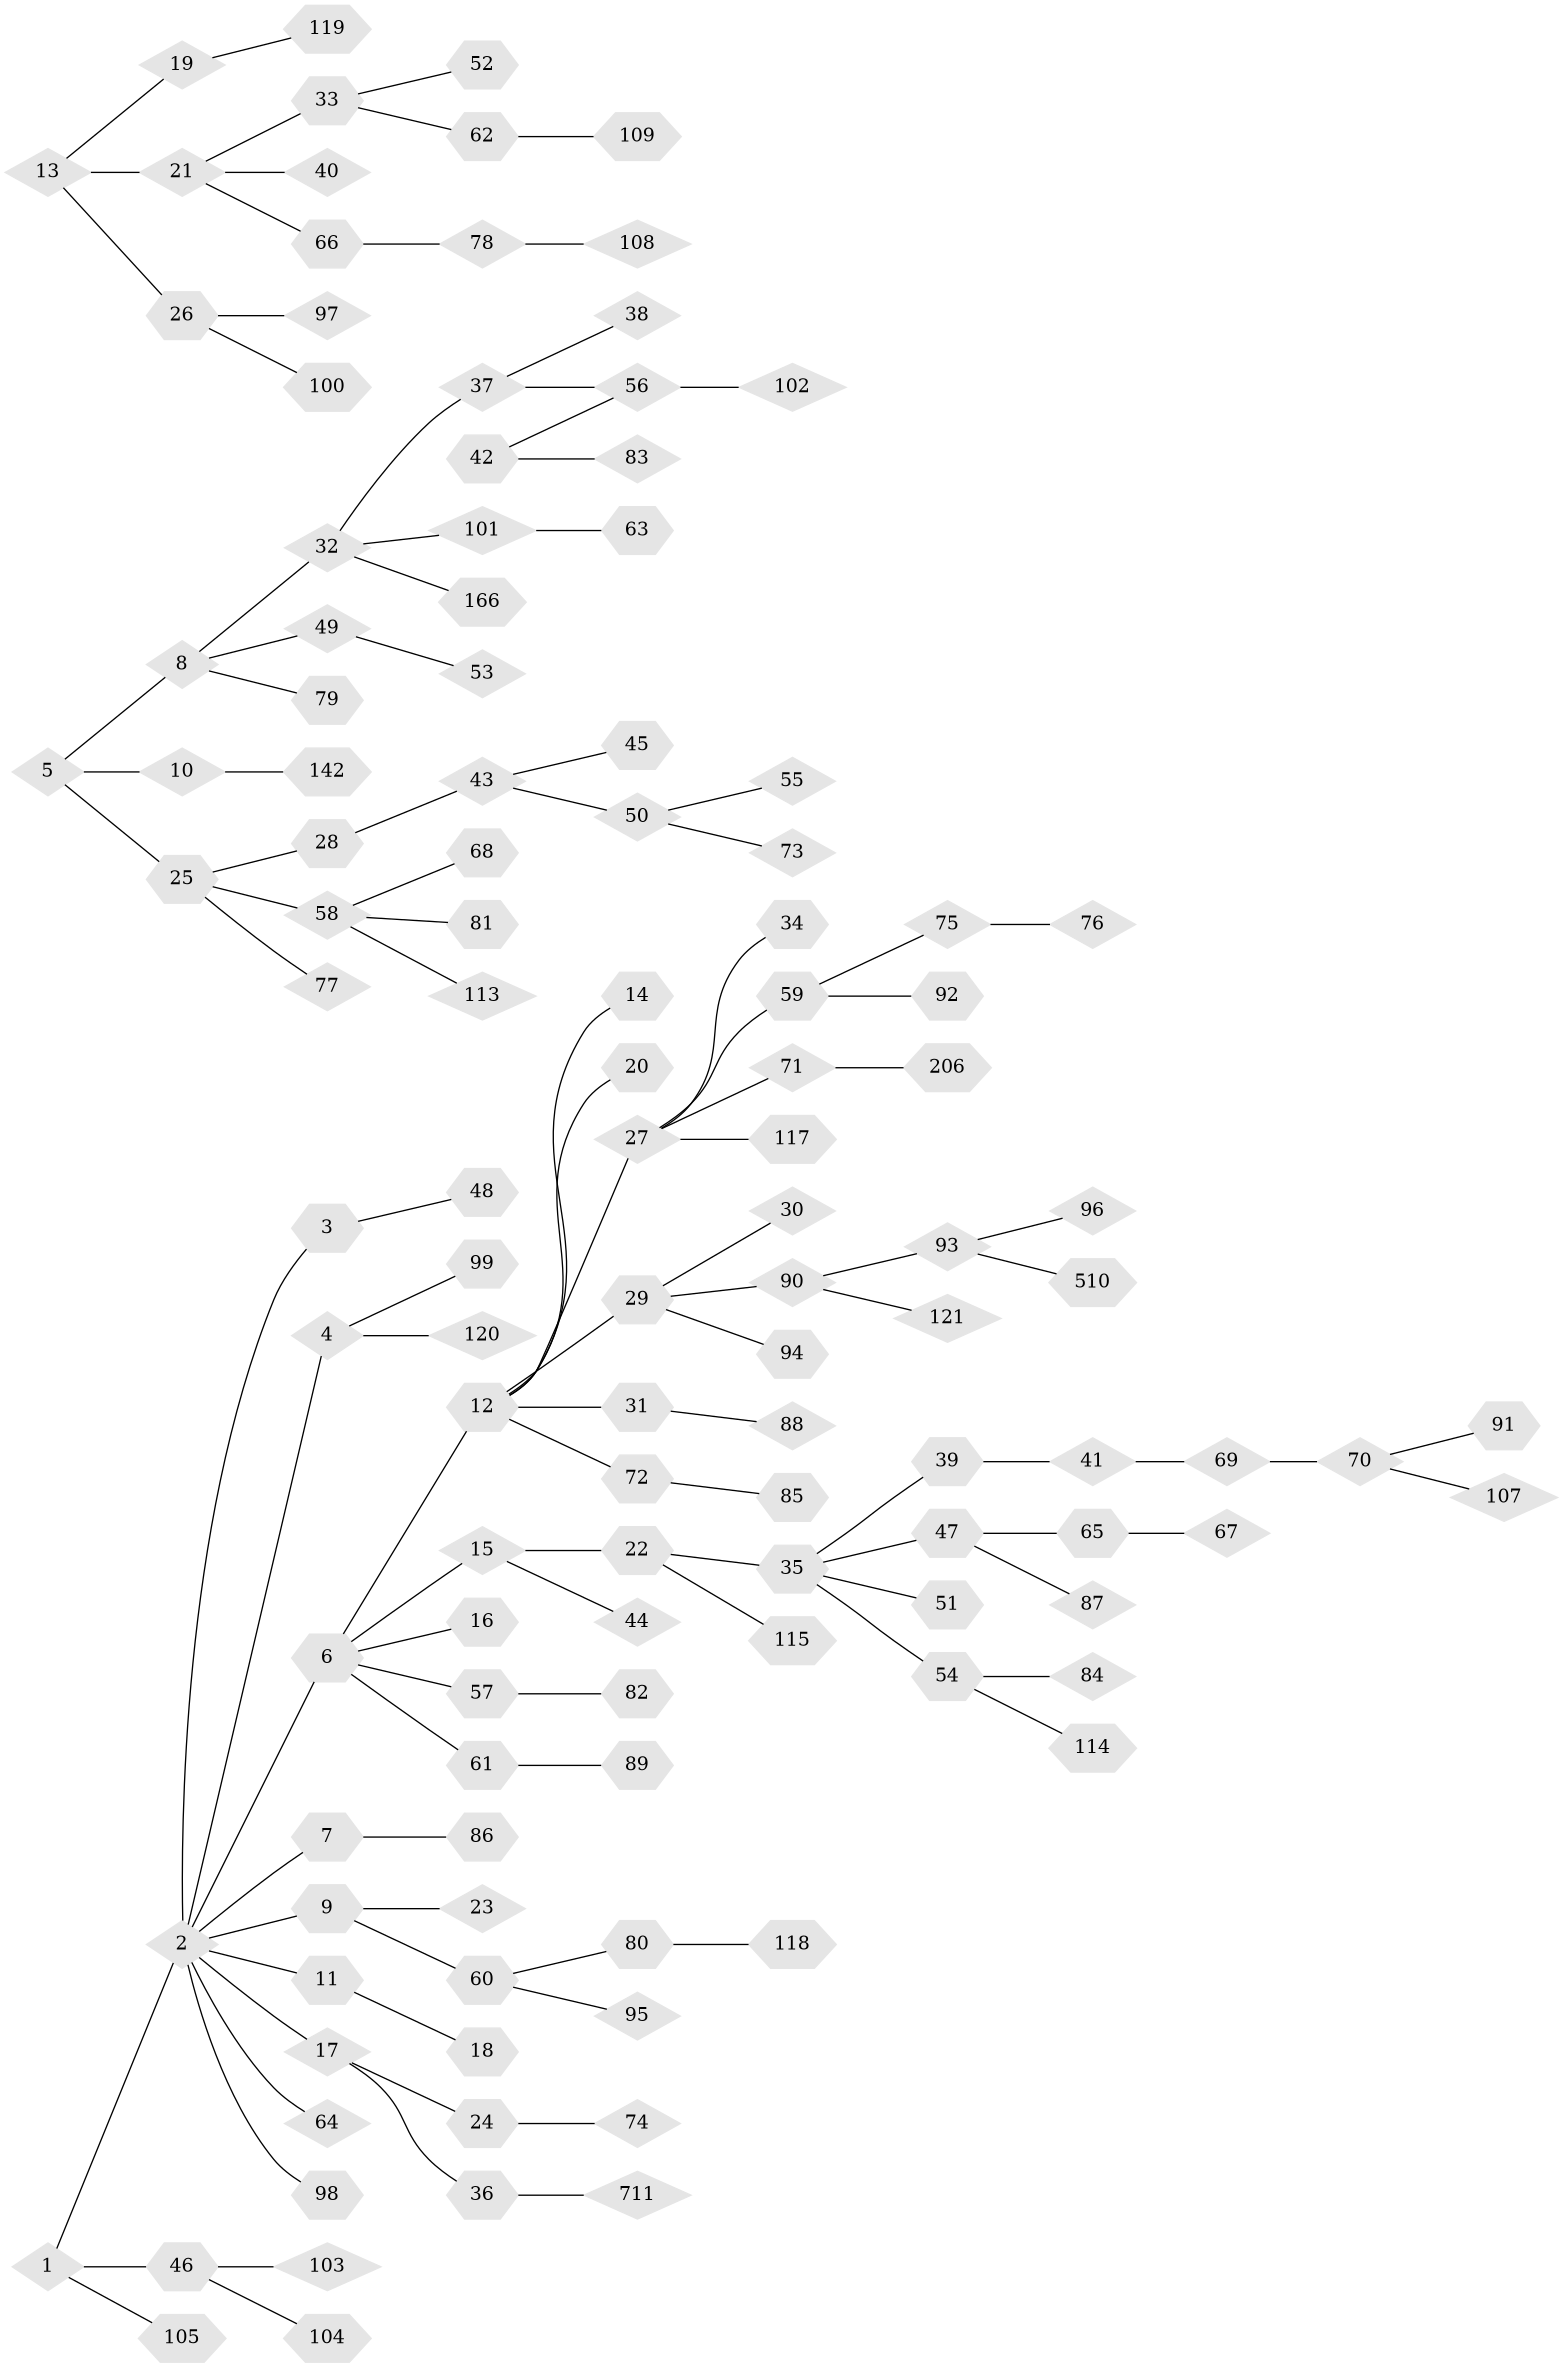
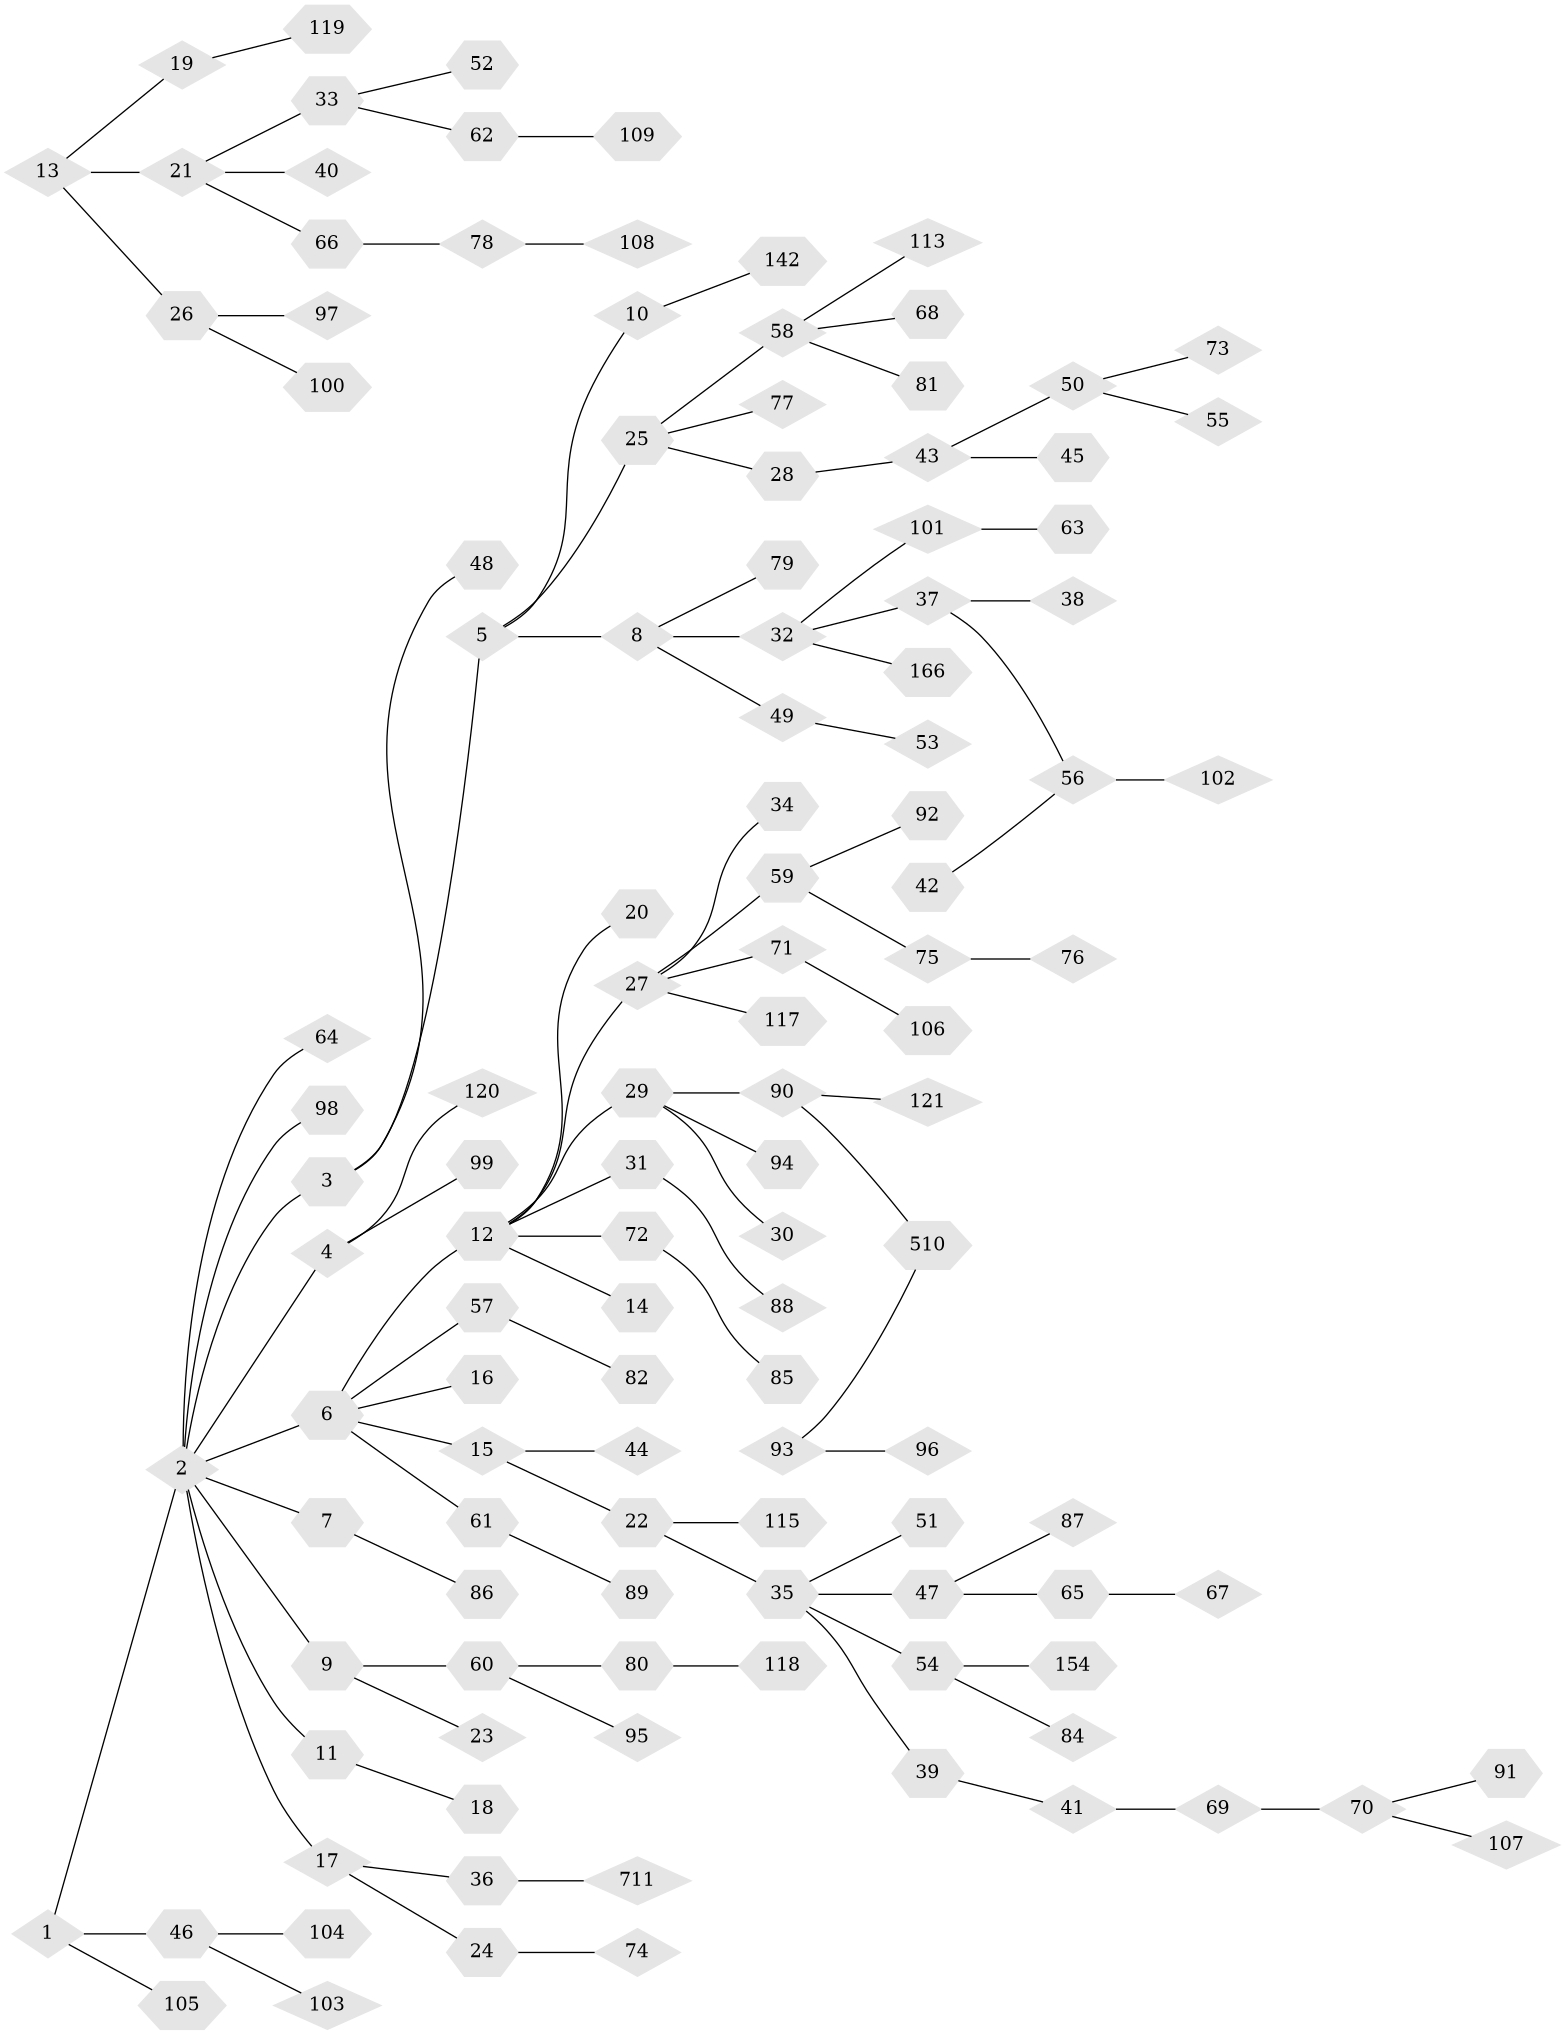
(637, 459) -> none
none -> (444, 924)
(948, 1068) -> (928, 1031)
(870, 1265) -> (857, 1161)
(1093, 1748) -> (1073, 1666)
